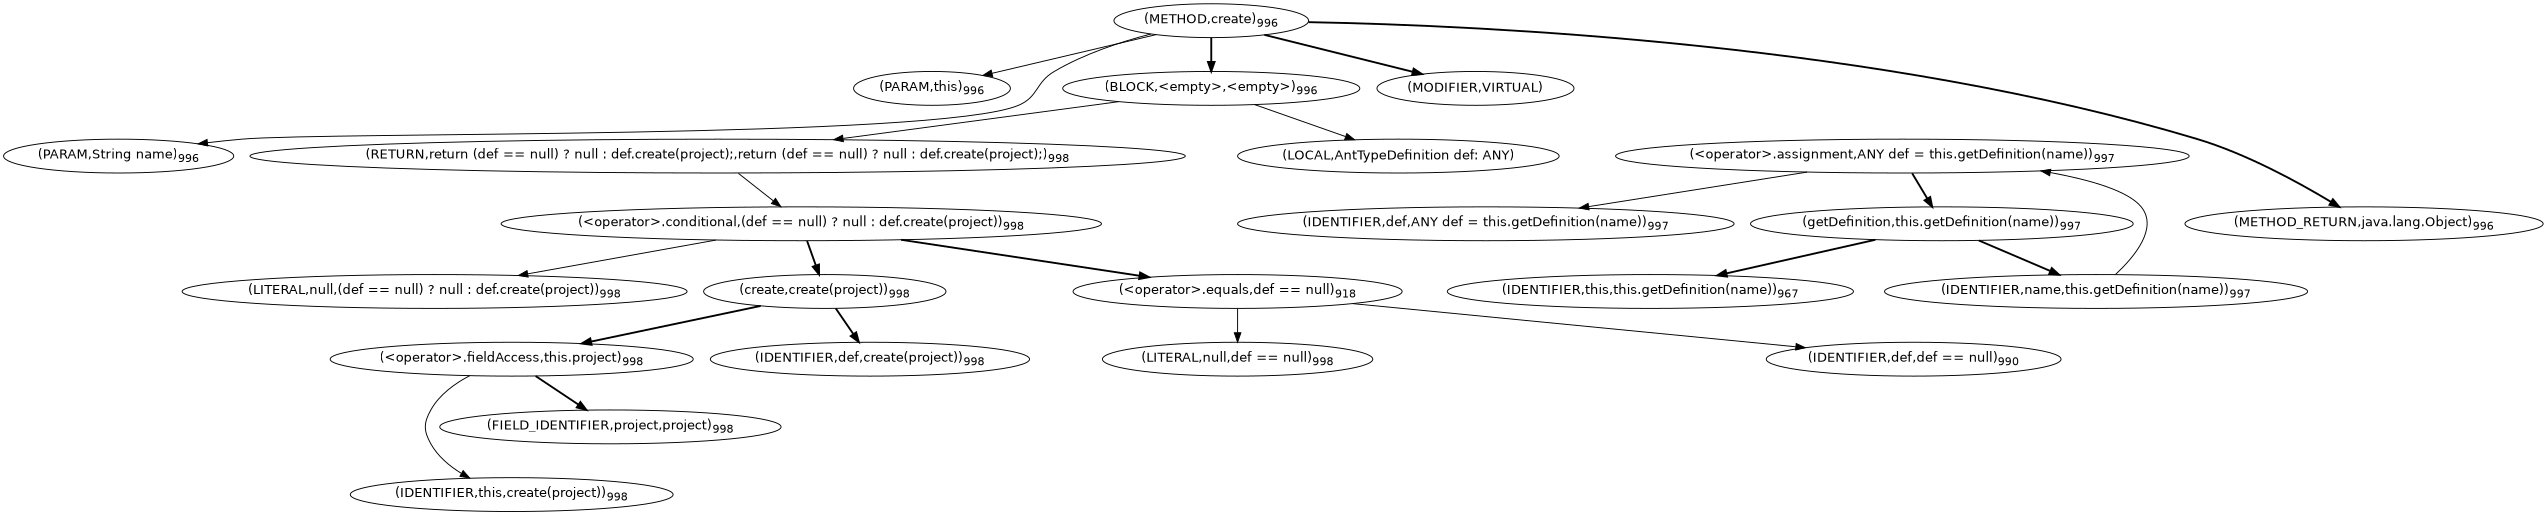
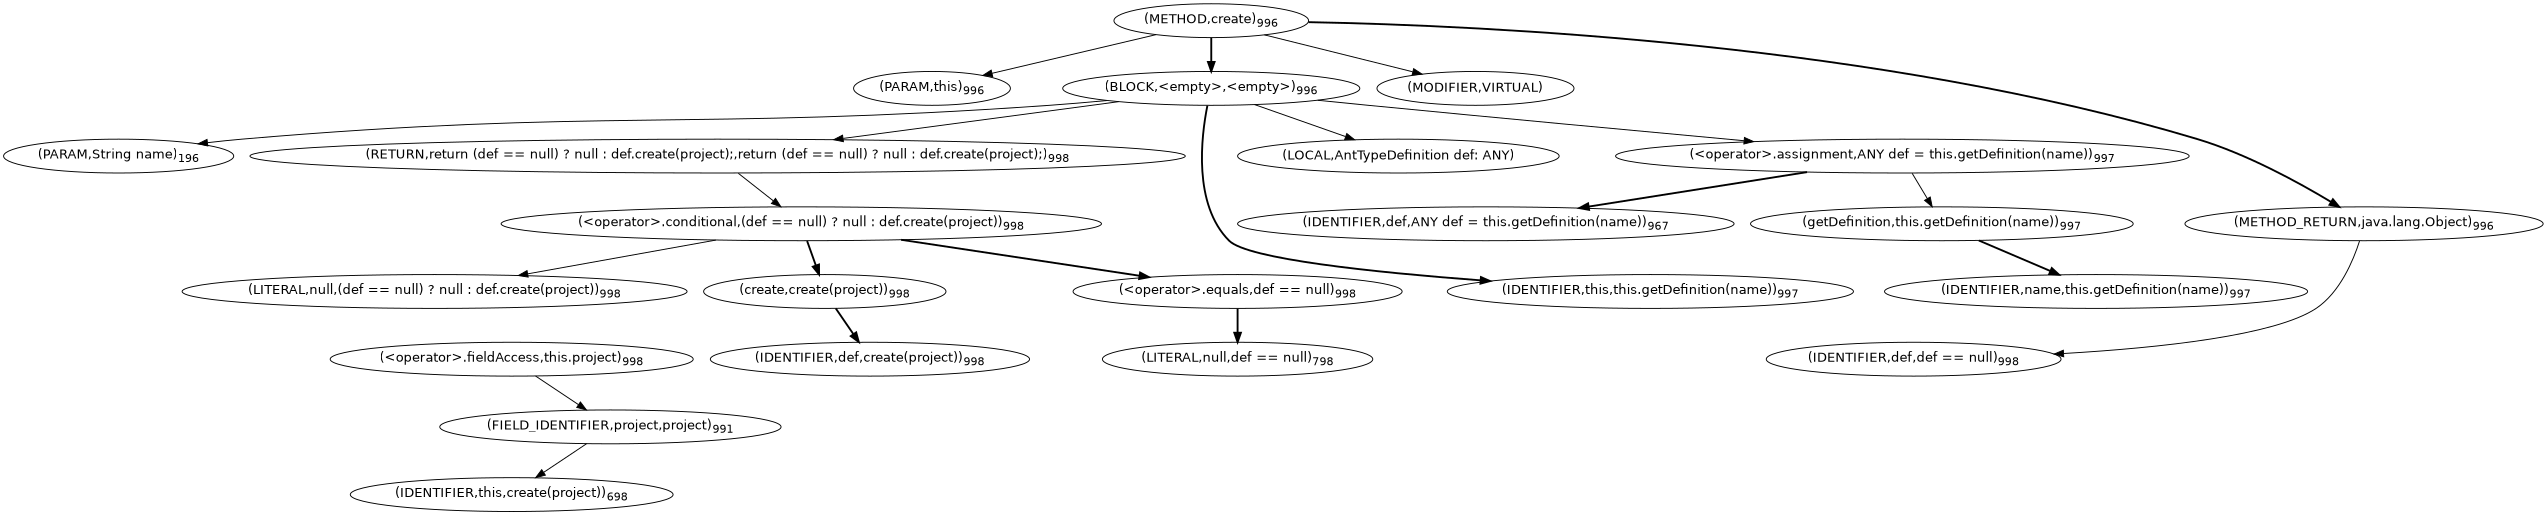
(1338, 53) -> (1338, 53)
(691, 131) -> (657, 120)
(189, 155) -> (189, 155)
(1920, 186) -> (1920, 186)
(1698, 189) -> (1698, 189)
(2134, 200) -> (1531, 121)
(1658, 222) -> (1658, 222)
(1801, 257) -> (1283, 258)
(1346, 290) -> (1346, 290)
(1788, 290) -> (1788, 290)
(1238, 321) -> (1238, 321)
(676, 324) -> none
(1574, 325) -> (2232, 335)
(1323, 358) -> (1323, 358)
(2009, 358) -> (2009, 358)
(557, 390) -> (557, 390)
(426, 422) -> (565, 458)
(723, 425) -> (723, 425)
(617, 493) -> (617, 493)
